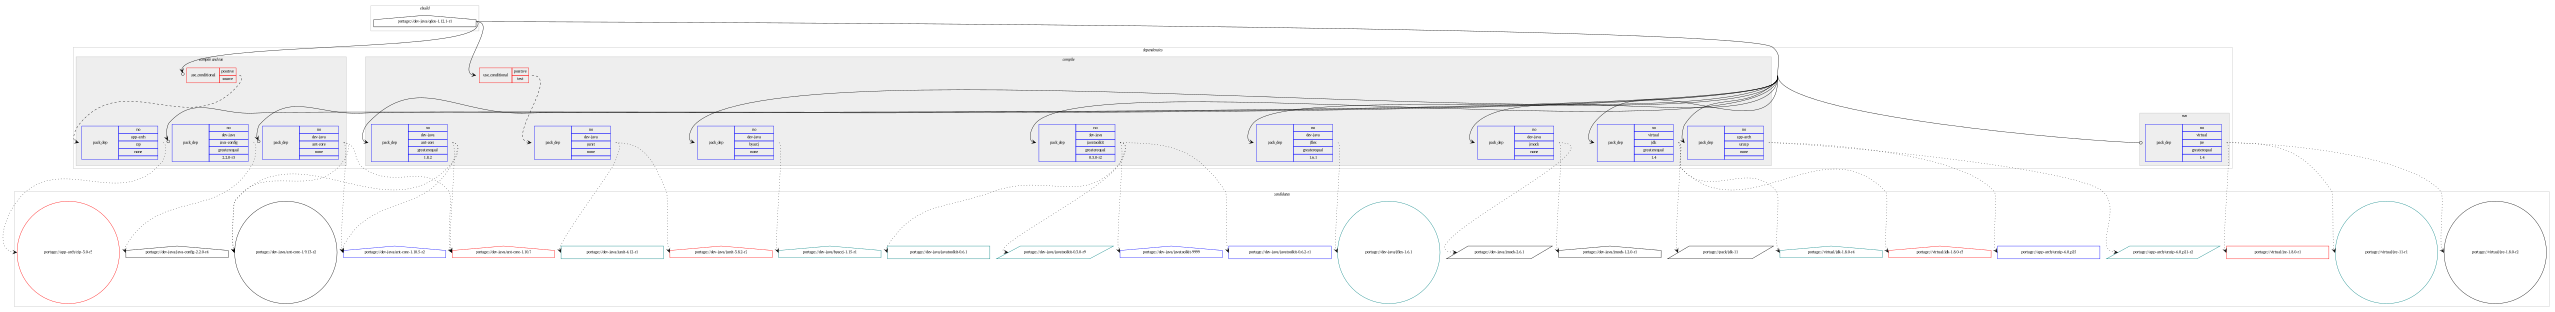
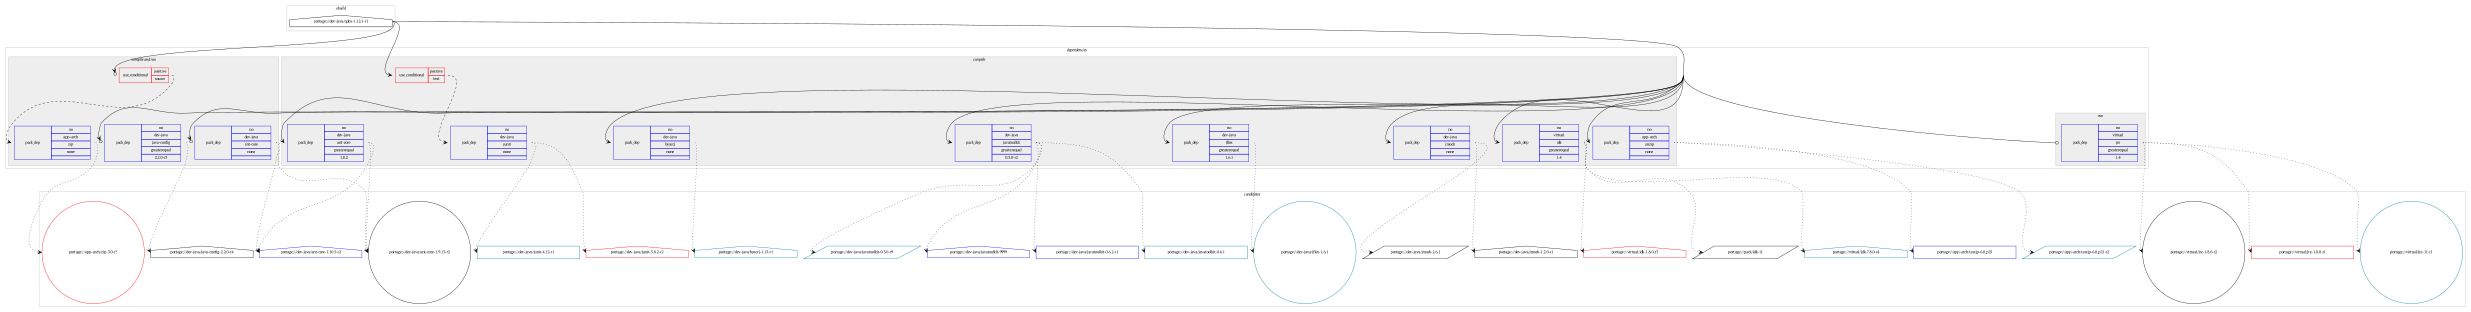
(503, 252) -> none
(1831, 252) -> (1856, 252)
